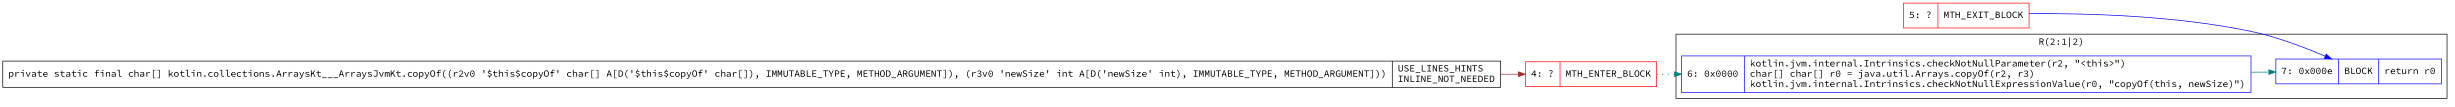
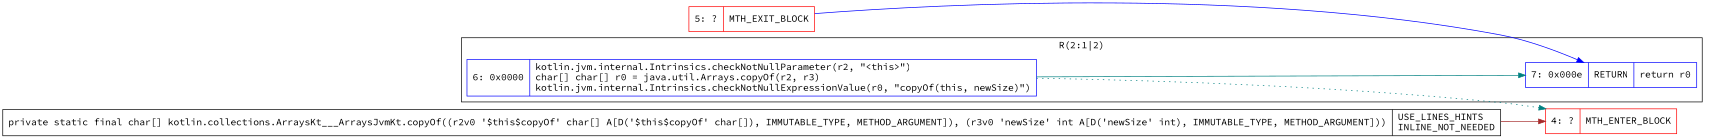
(2359, 71) -> (1611, 75)
(1666, 74) -> (1288, 87)
